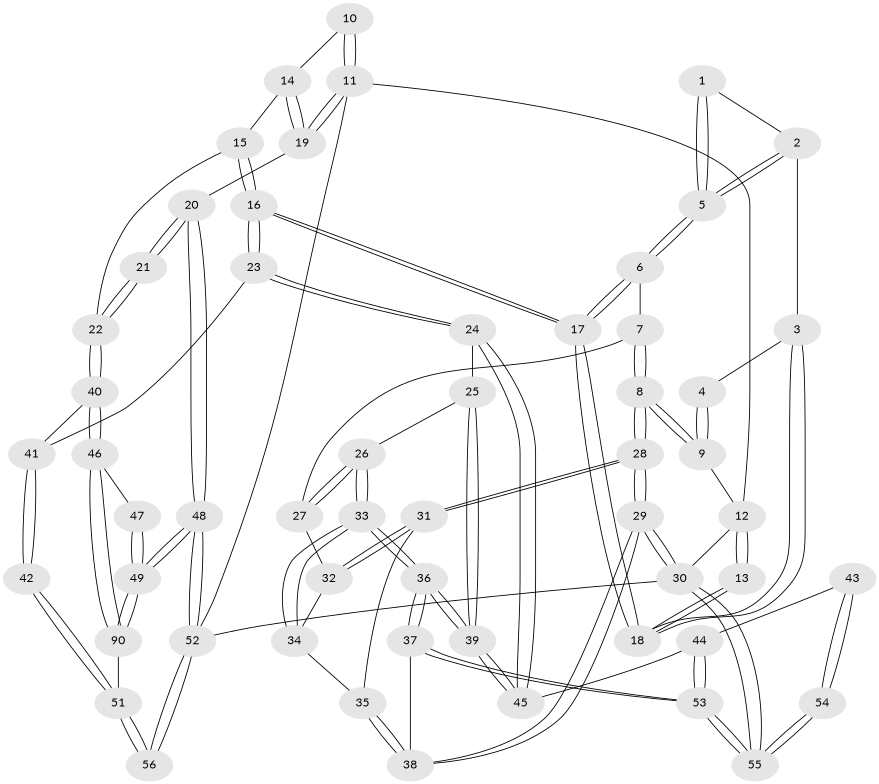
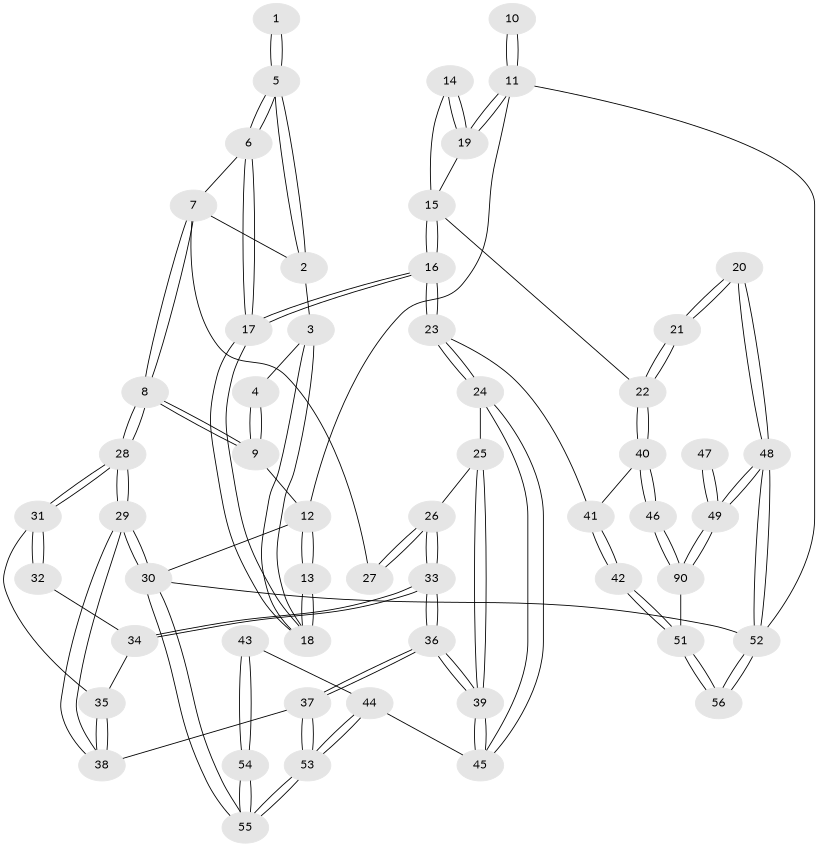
(319, 50) -> none
(750, 112) -> (249, 237)
(247, 175) -> (448, 175)
(116, 486) -> none
(314, 548) -> none
